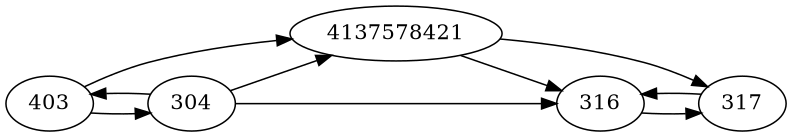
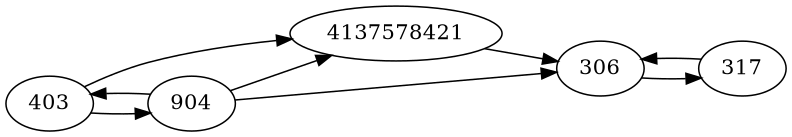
(598, 52) -> none
(192, 104) -> (192, 104)
(600, 104) -> (600, 69)
